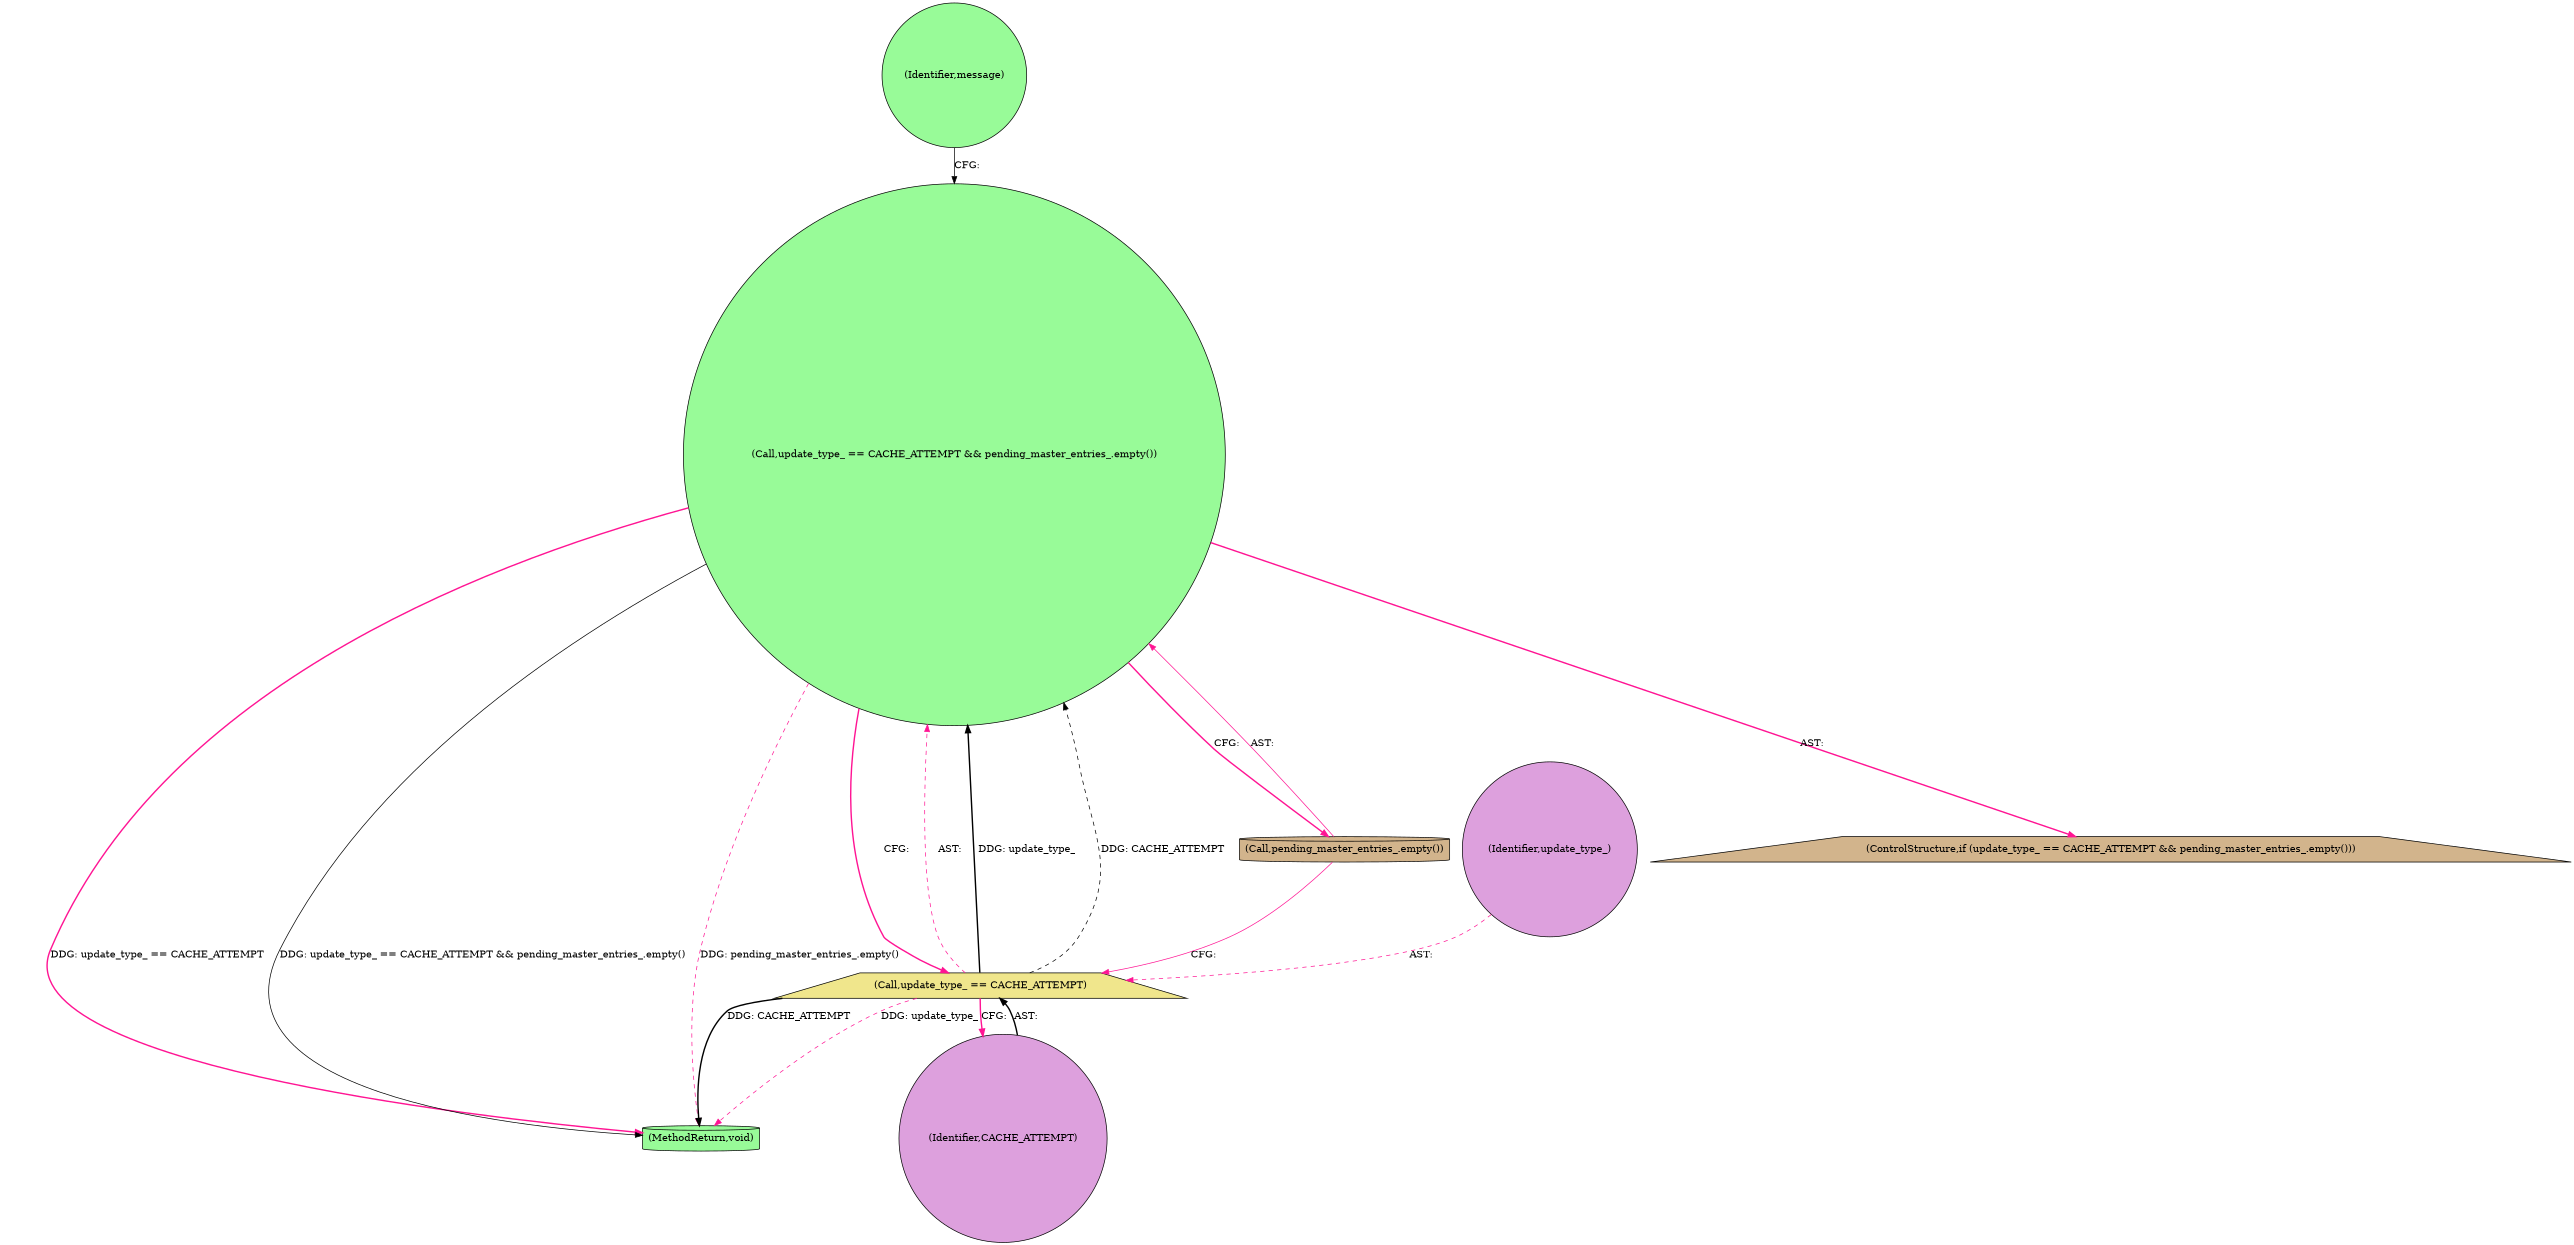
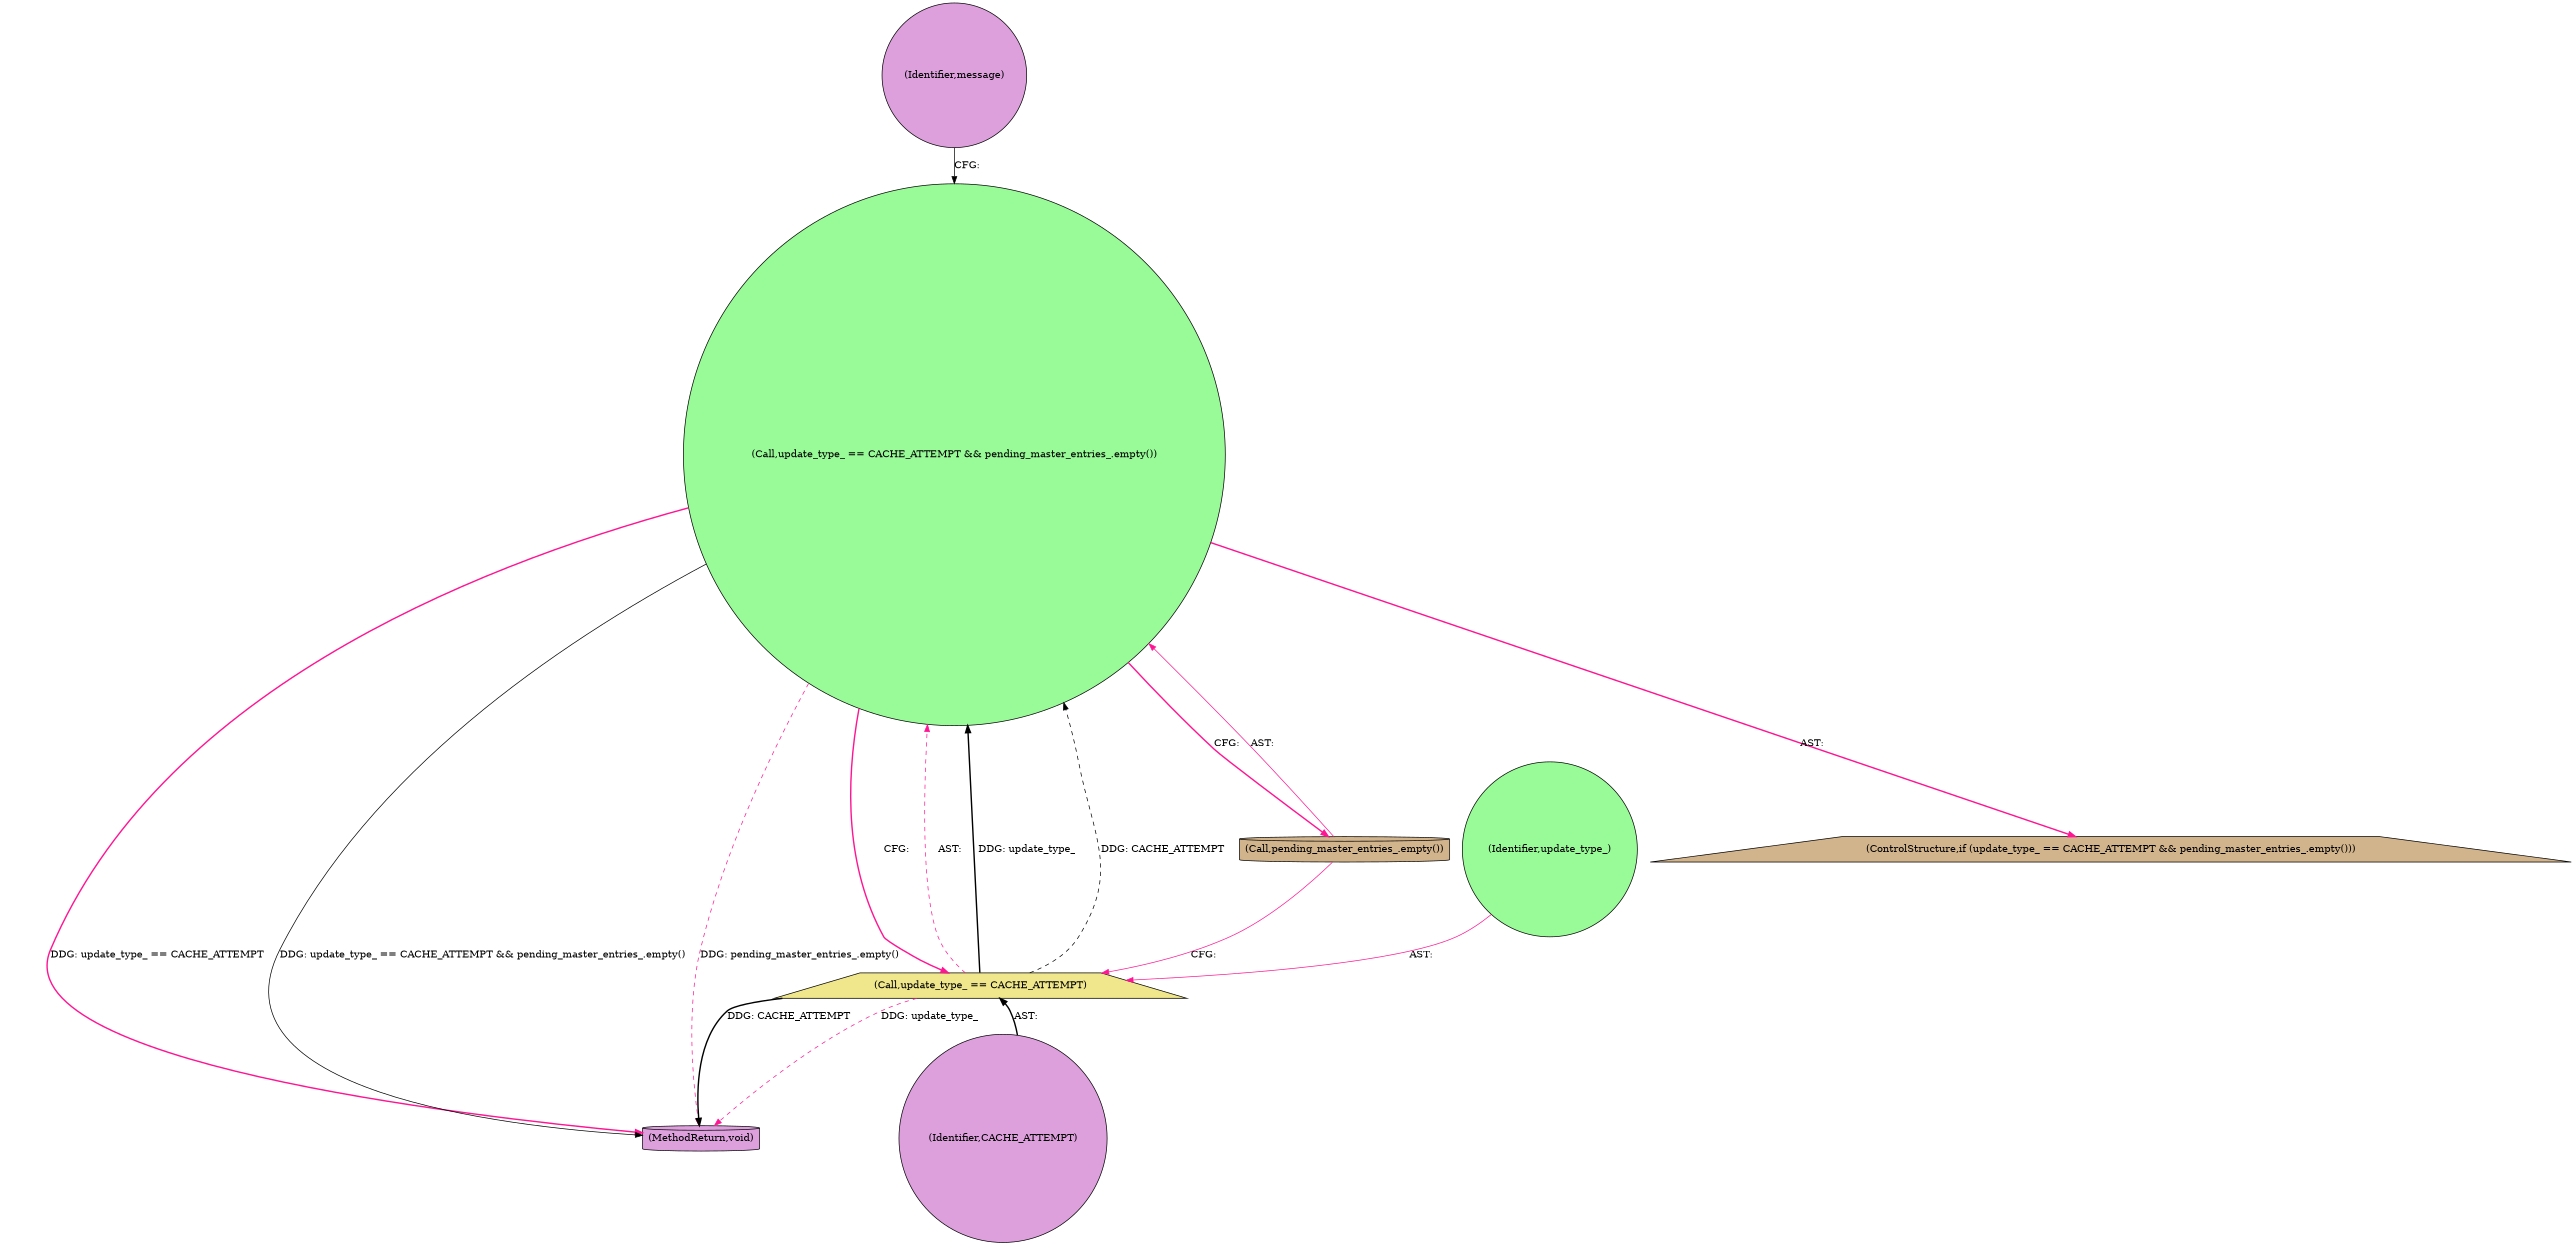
(954, 75) -> (954, 75)
(1550, 849) -> (1550, 849)
(1317, 966) -> (1317, 966)
(981, 1014) -> none
(701, 1138) -> (701, 1138)
